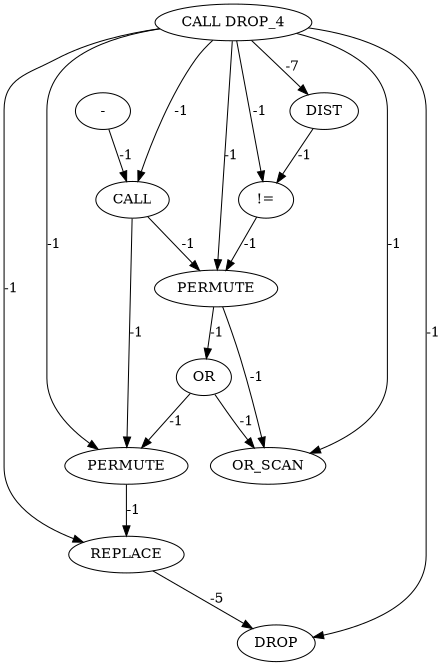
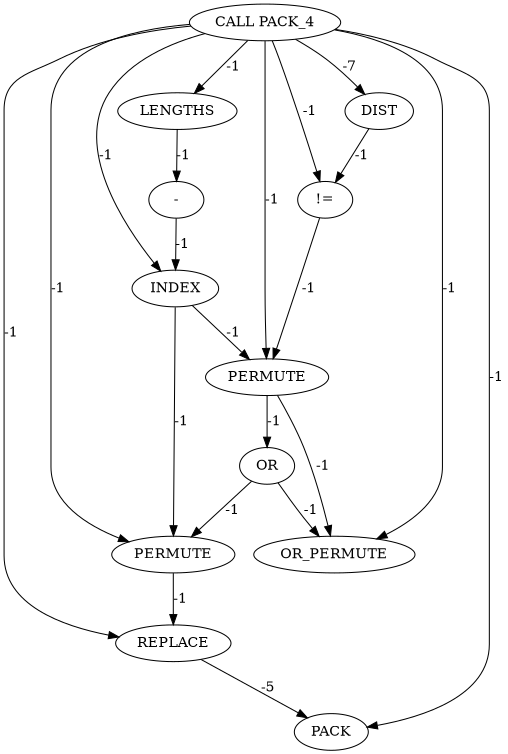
(233, 22) -> (265, 22)
none -> (177, 111)
(133, 200) -> (175, 289)
(268, 466) -> (334, 555)
(276, 643) -> (331, 732)
